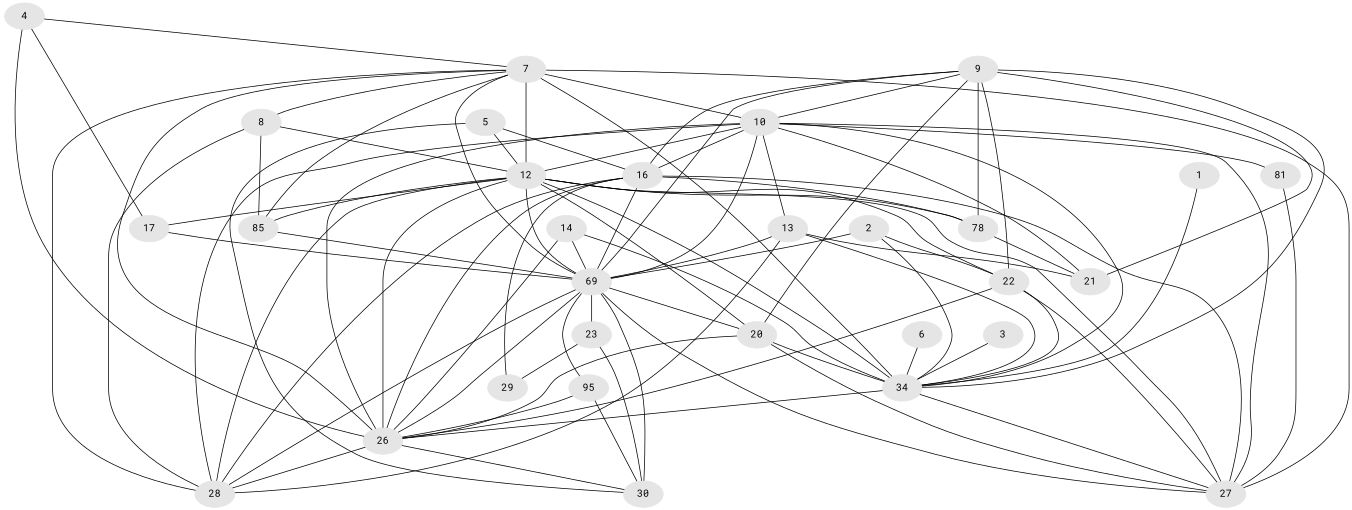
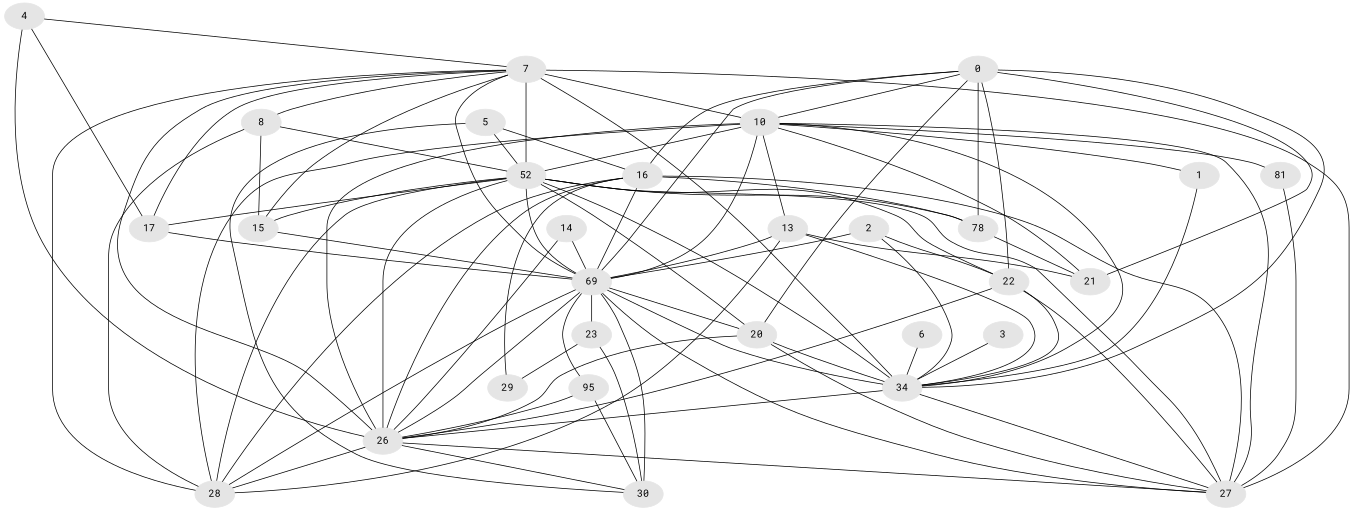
(978, 69) -> (978, 69)
none -> (302, 90)
(710, 145) -> (971, 141)
(526, 176) -> (526, 176)
(258, 229) -> (258, 229)
(748, 302) -> (740, 351)
none -> (804, 468)
